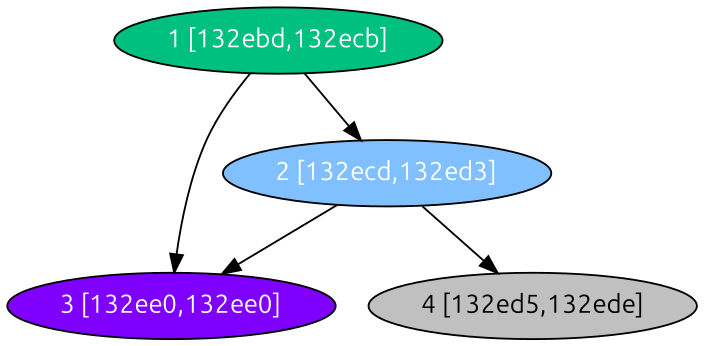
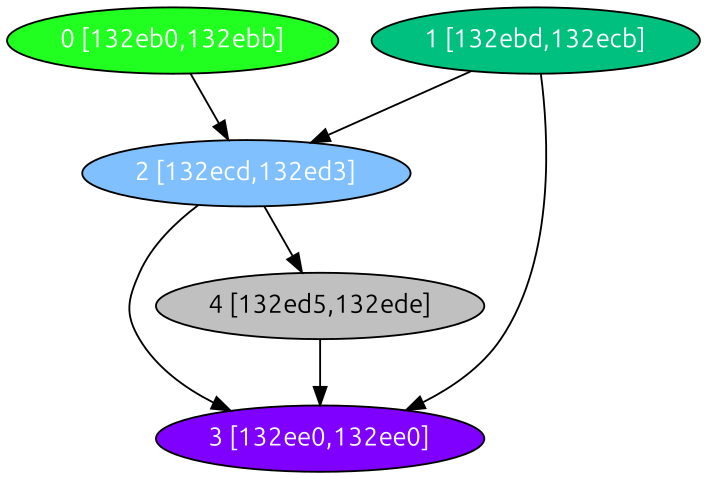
none -> (173, 41)
none -> (320, 363)
